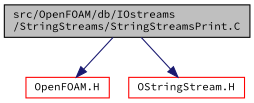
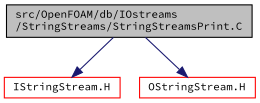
(68, 88) -> (62, 88)
